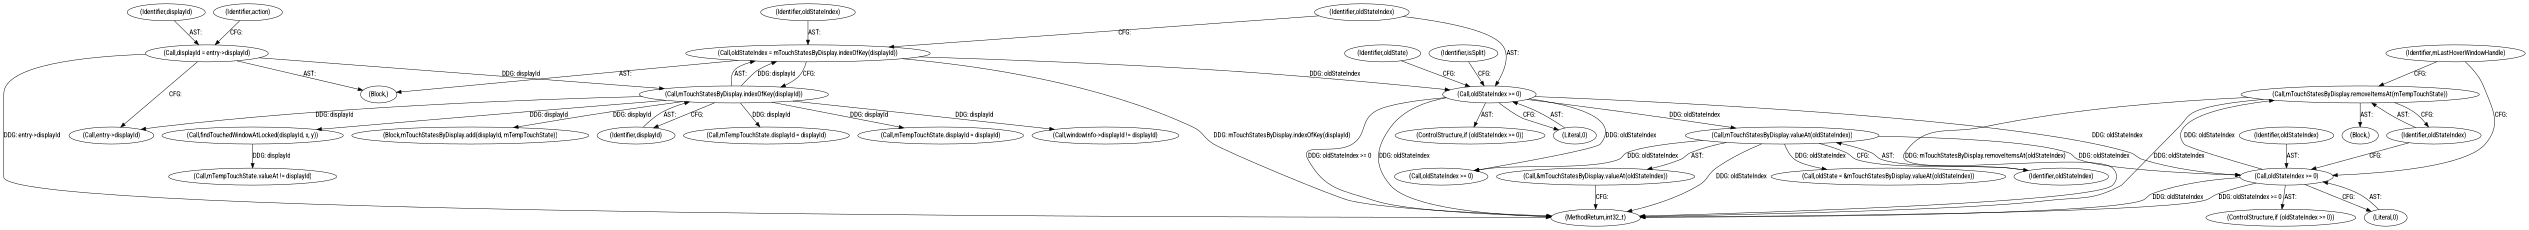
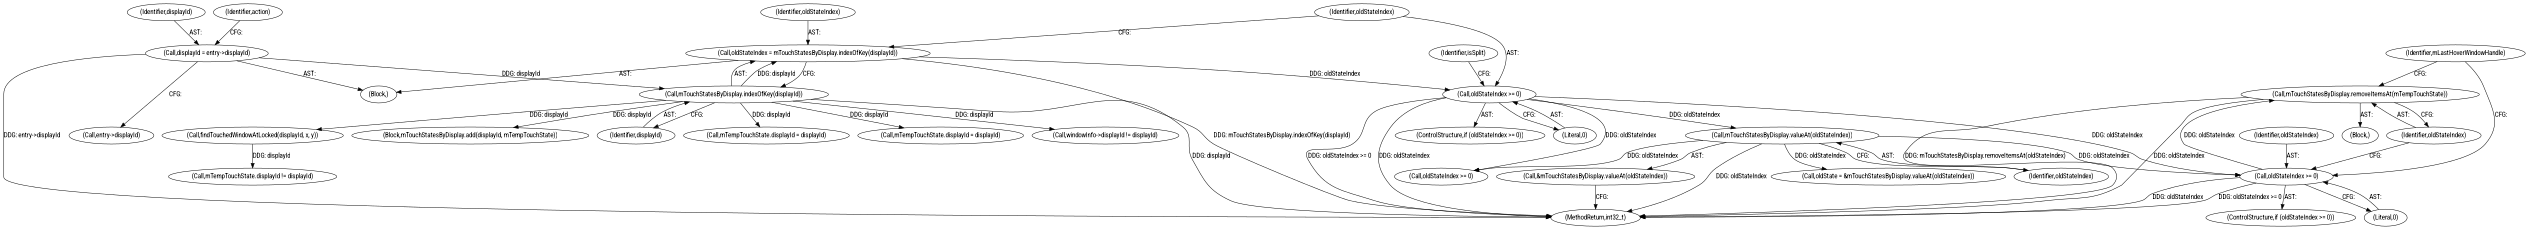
(1383, 53) -> none
(394, 107) -> (1189, 140)
(253, 177) -> (253, 177)
